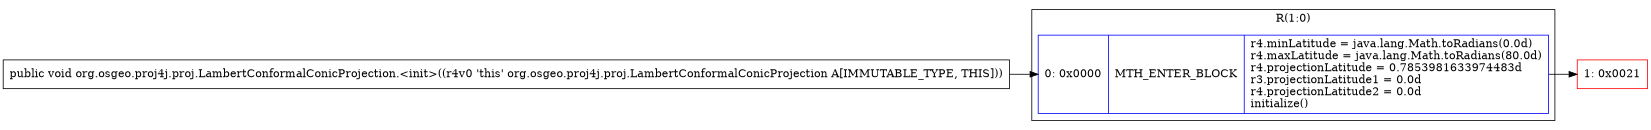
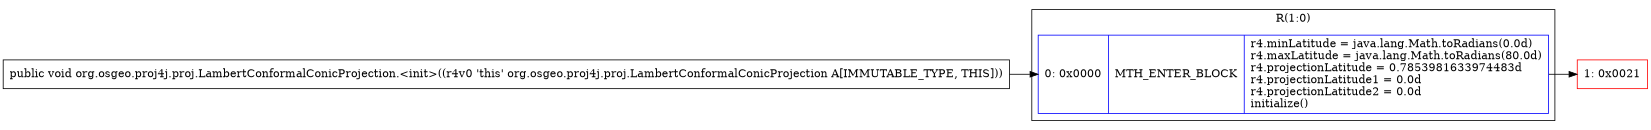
(1336, 80) -> (1336, 80)
